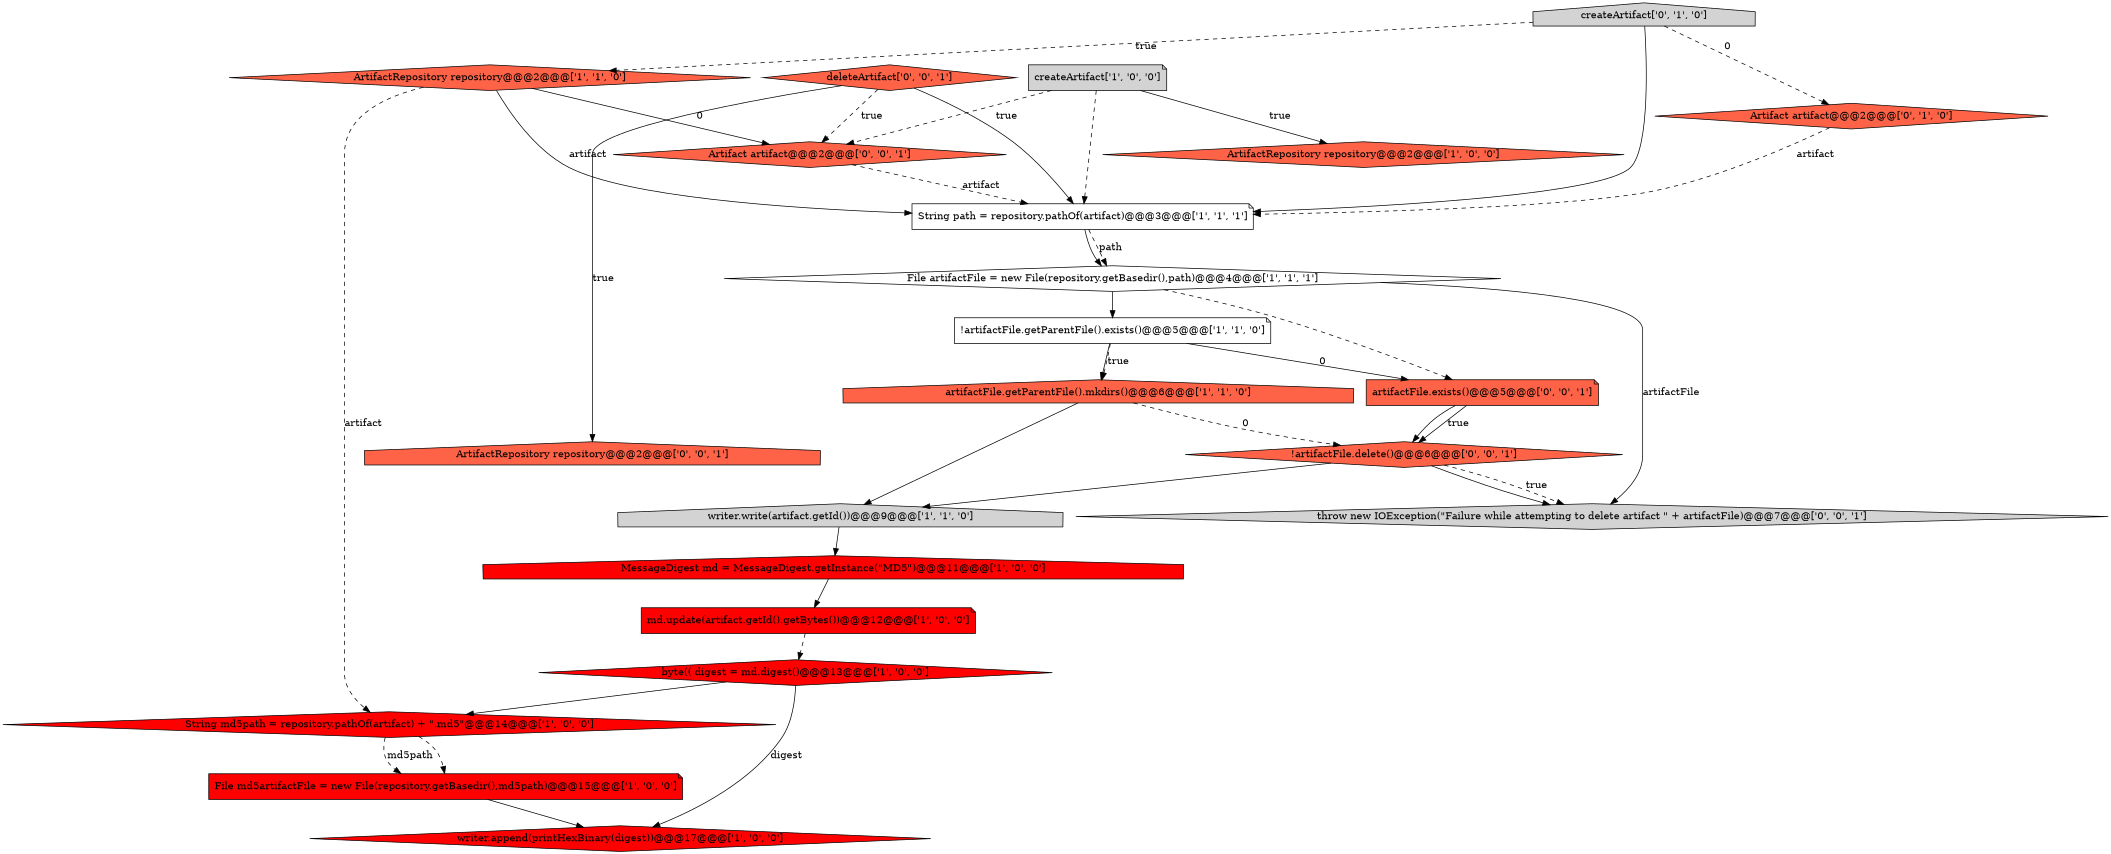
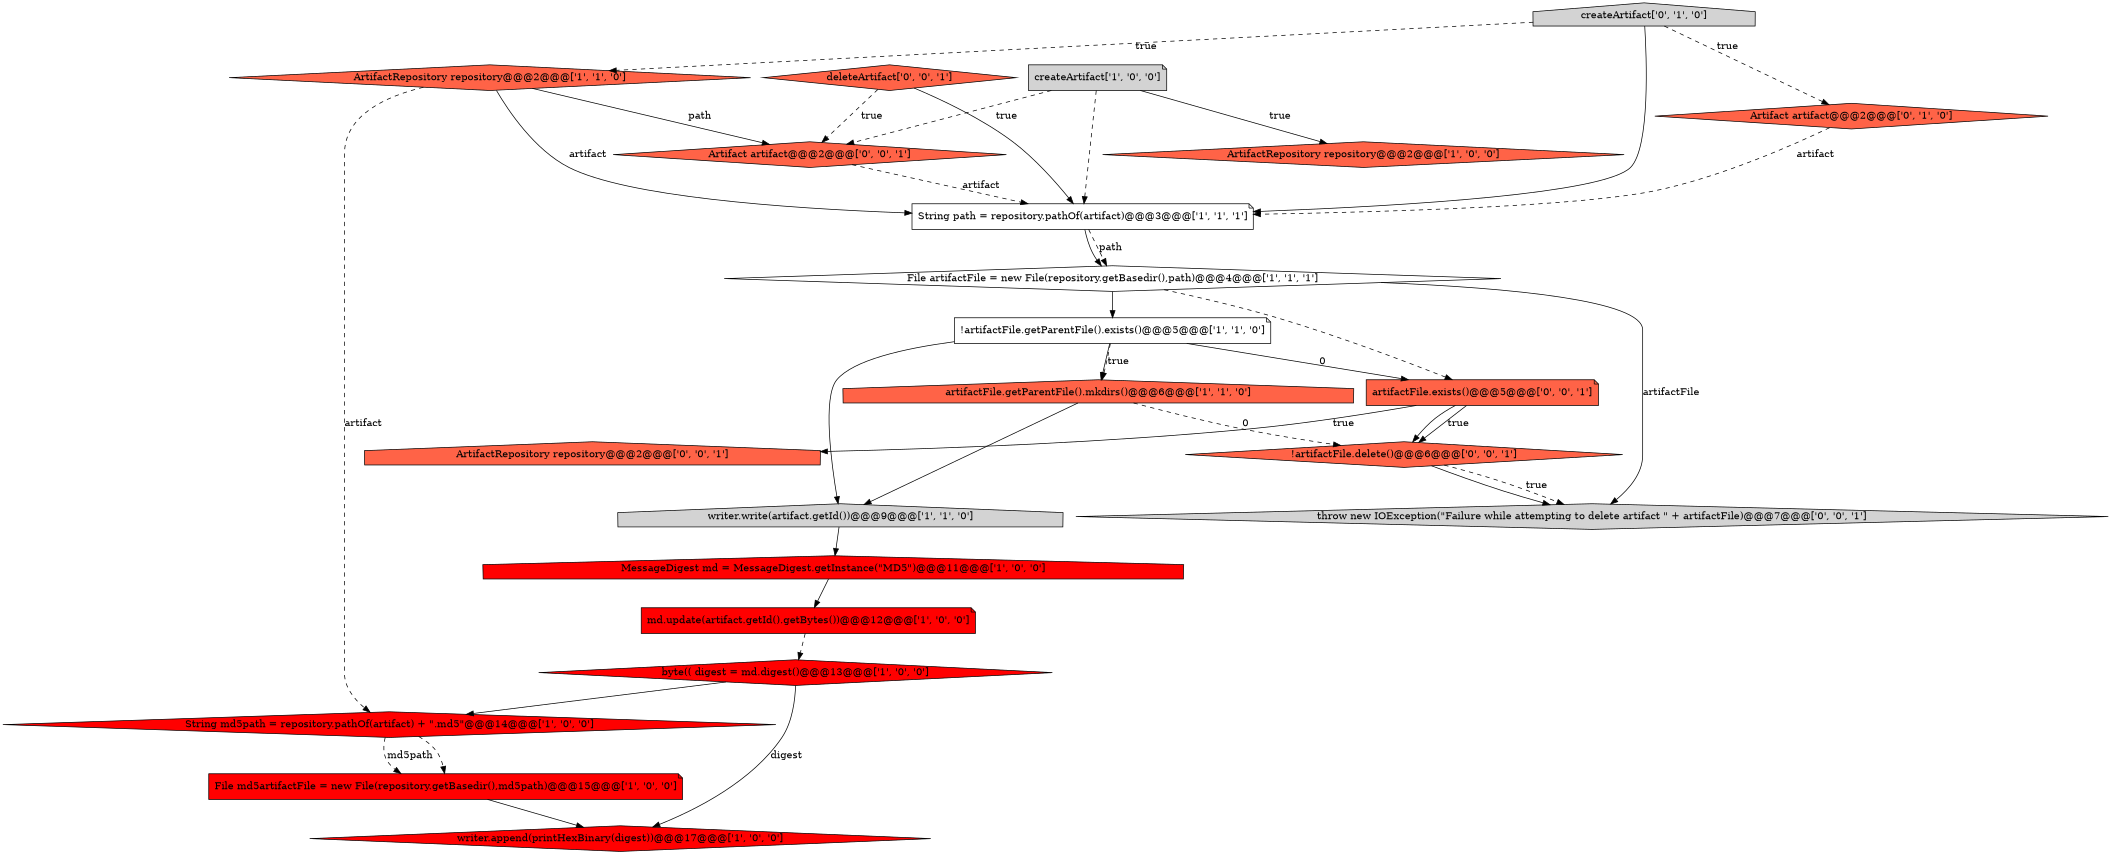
(1728, 47) -> (1728, 47)
(700, 116) -> (700, 116)
(592, 163) -> (1123, 439)
(1130, 485) -> (839, 378)
